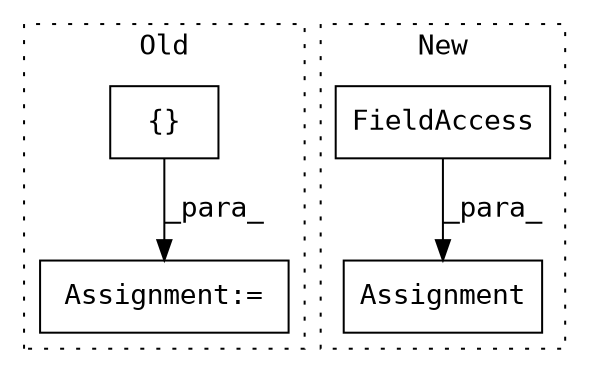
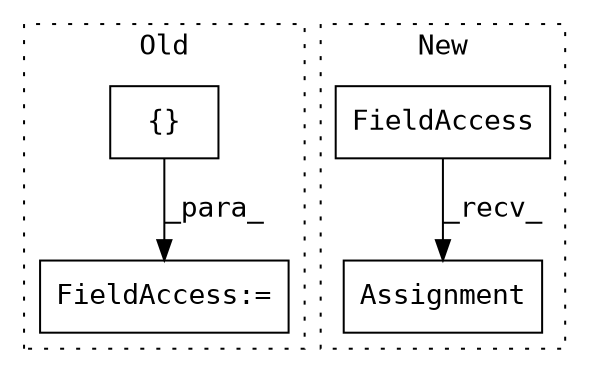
(493, 209) -> (493, 209)
(164, 297) -> (164, 297)
